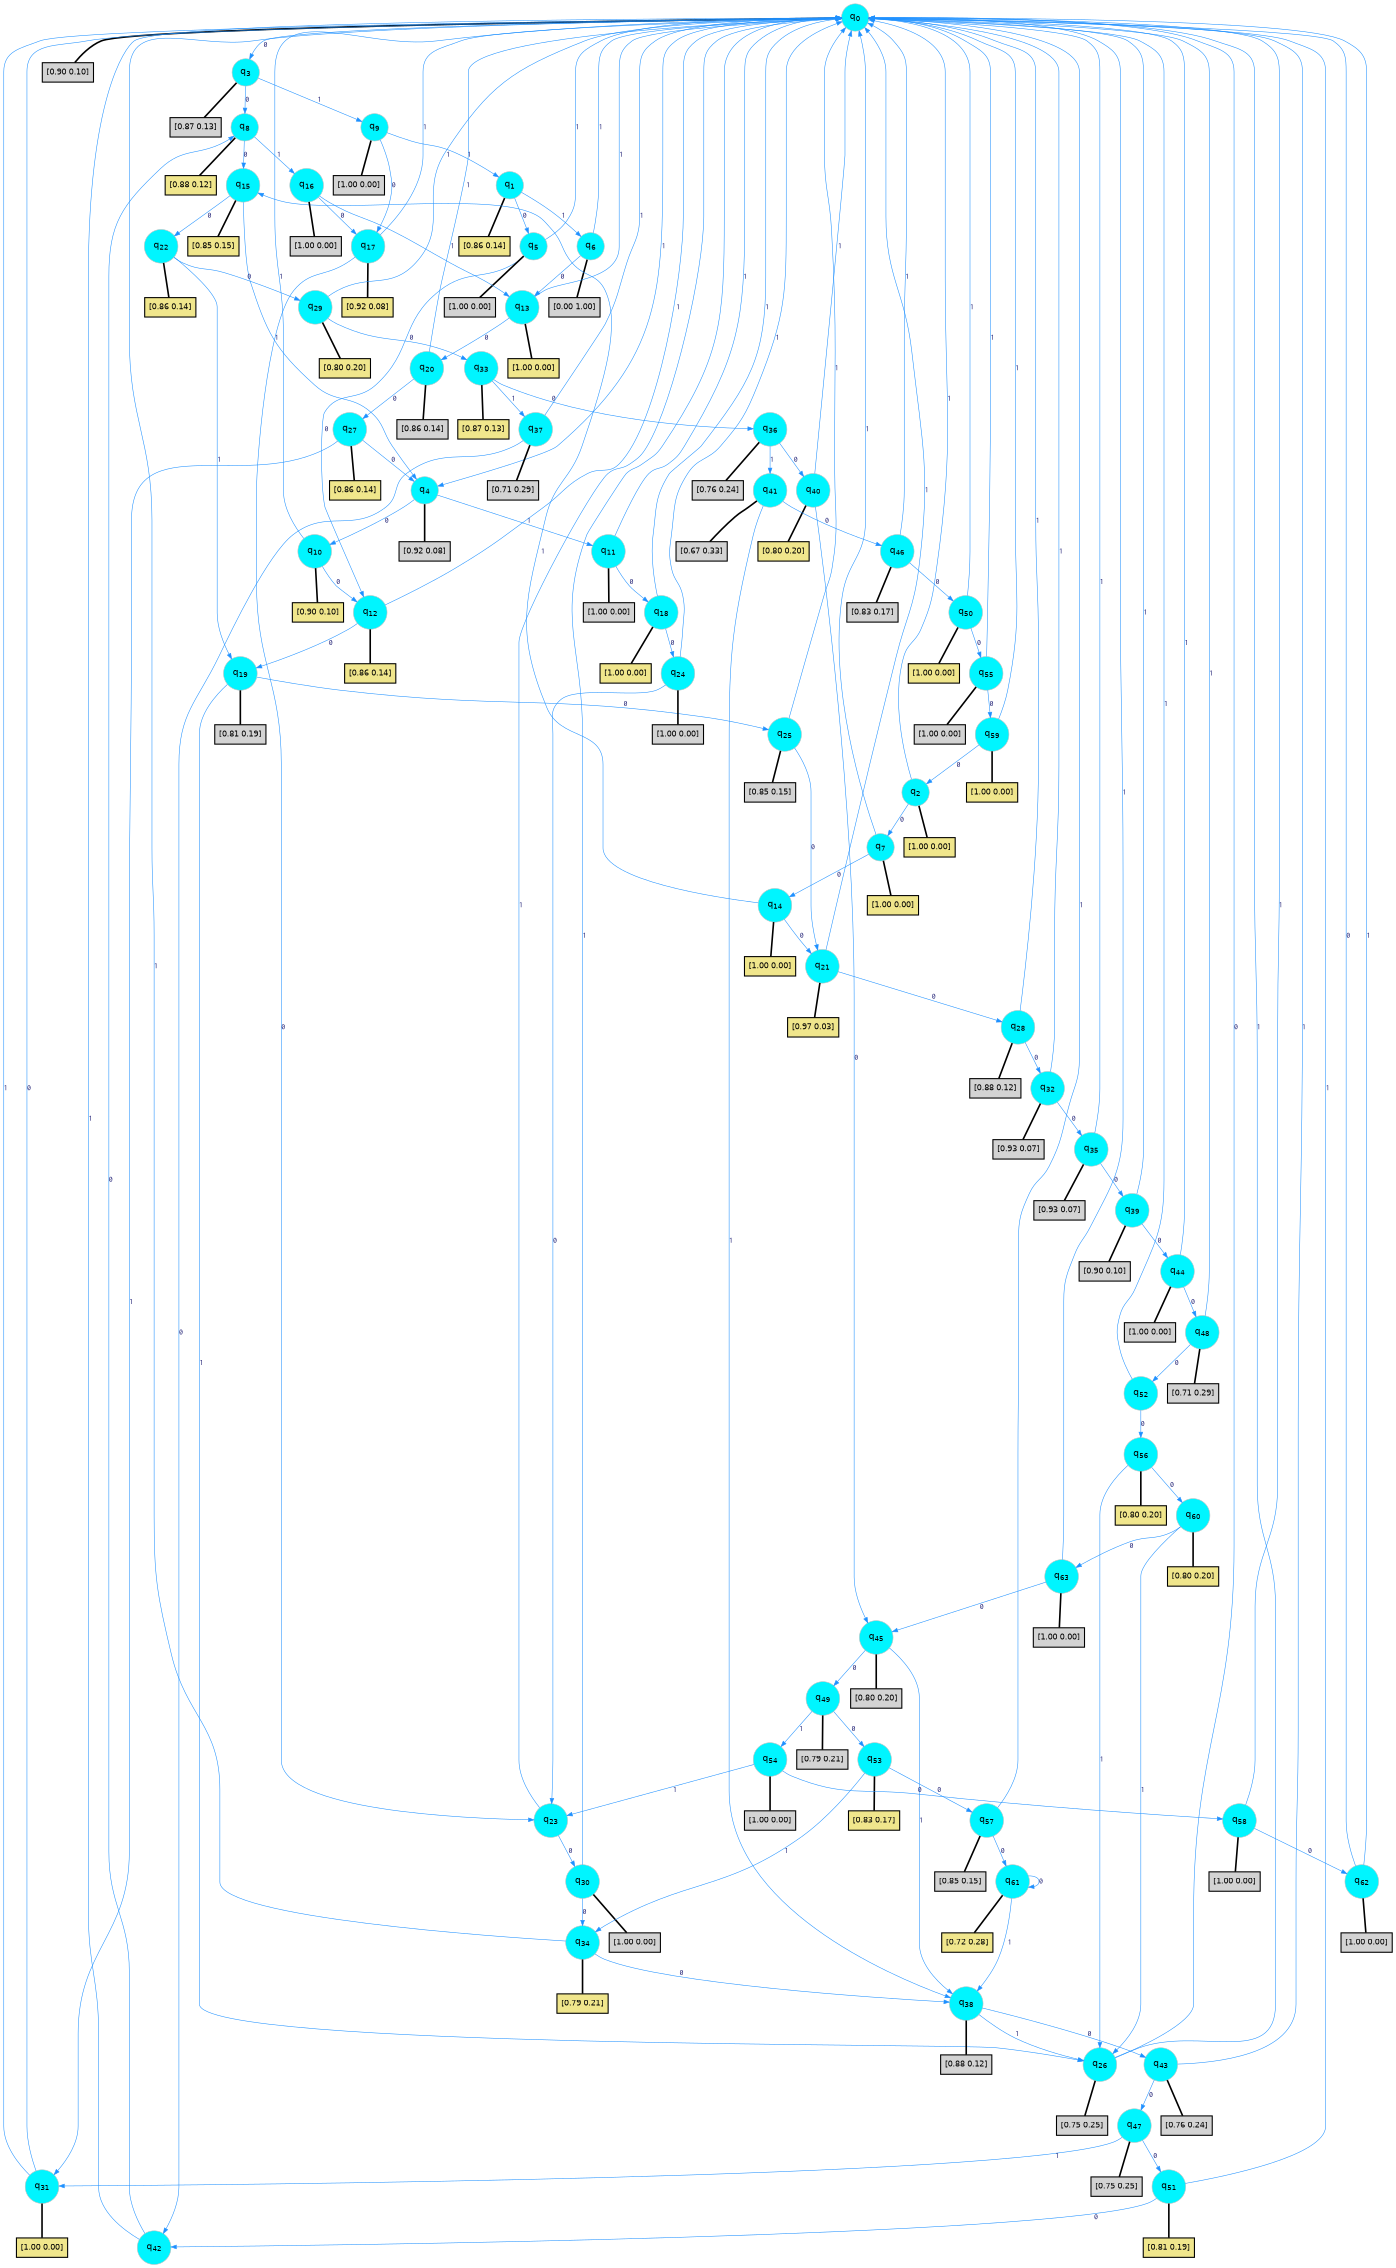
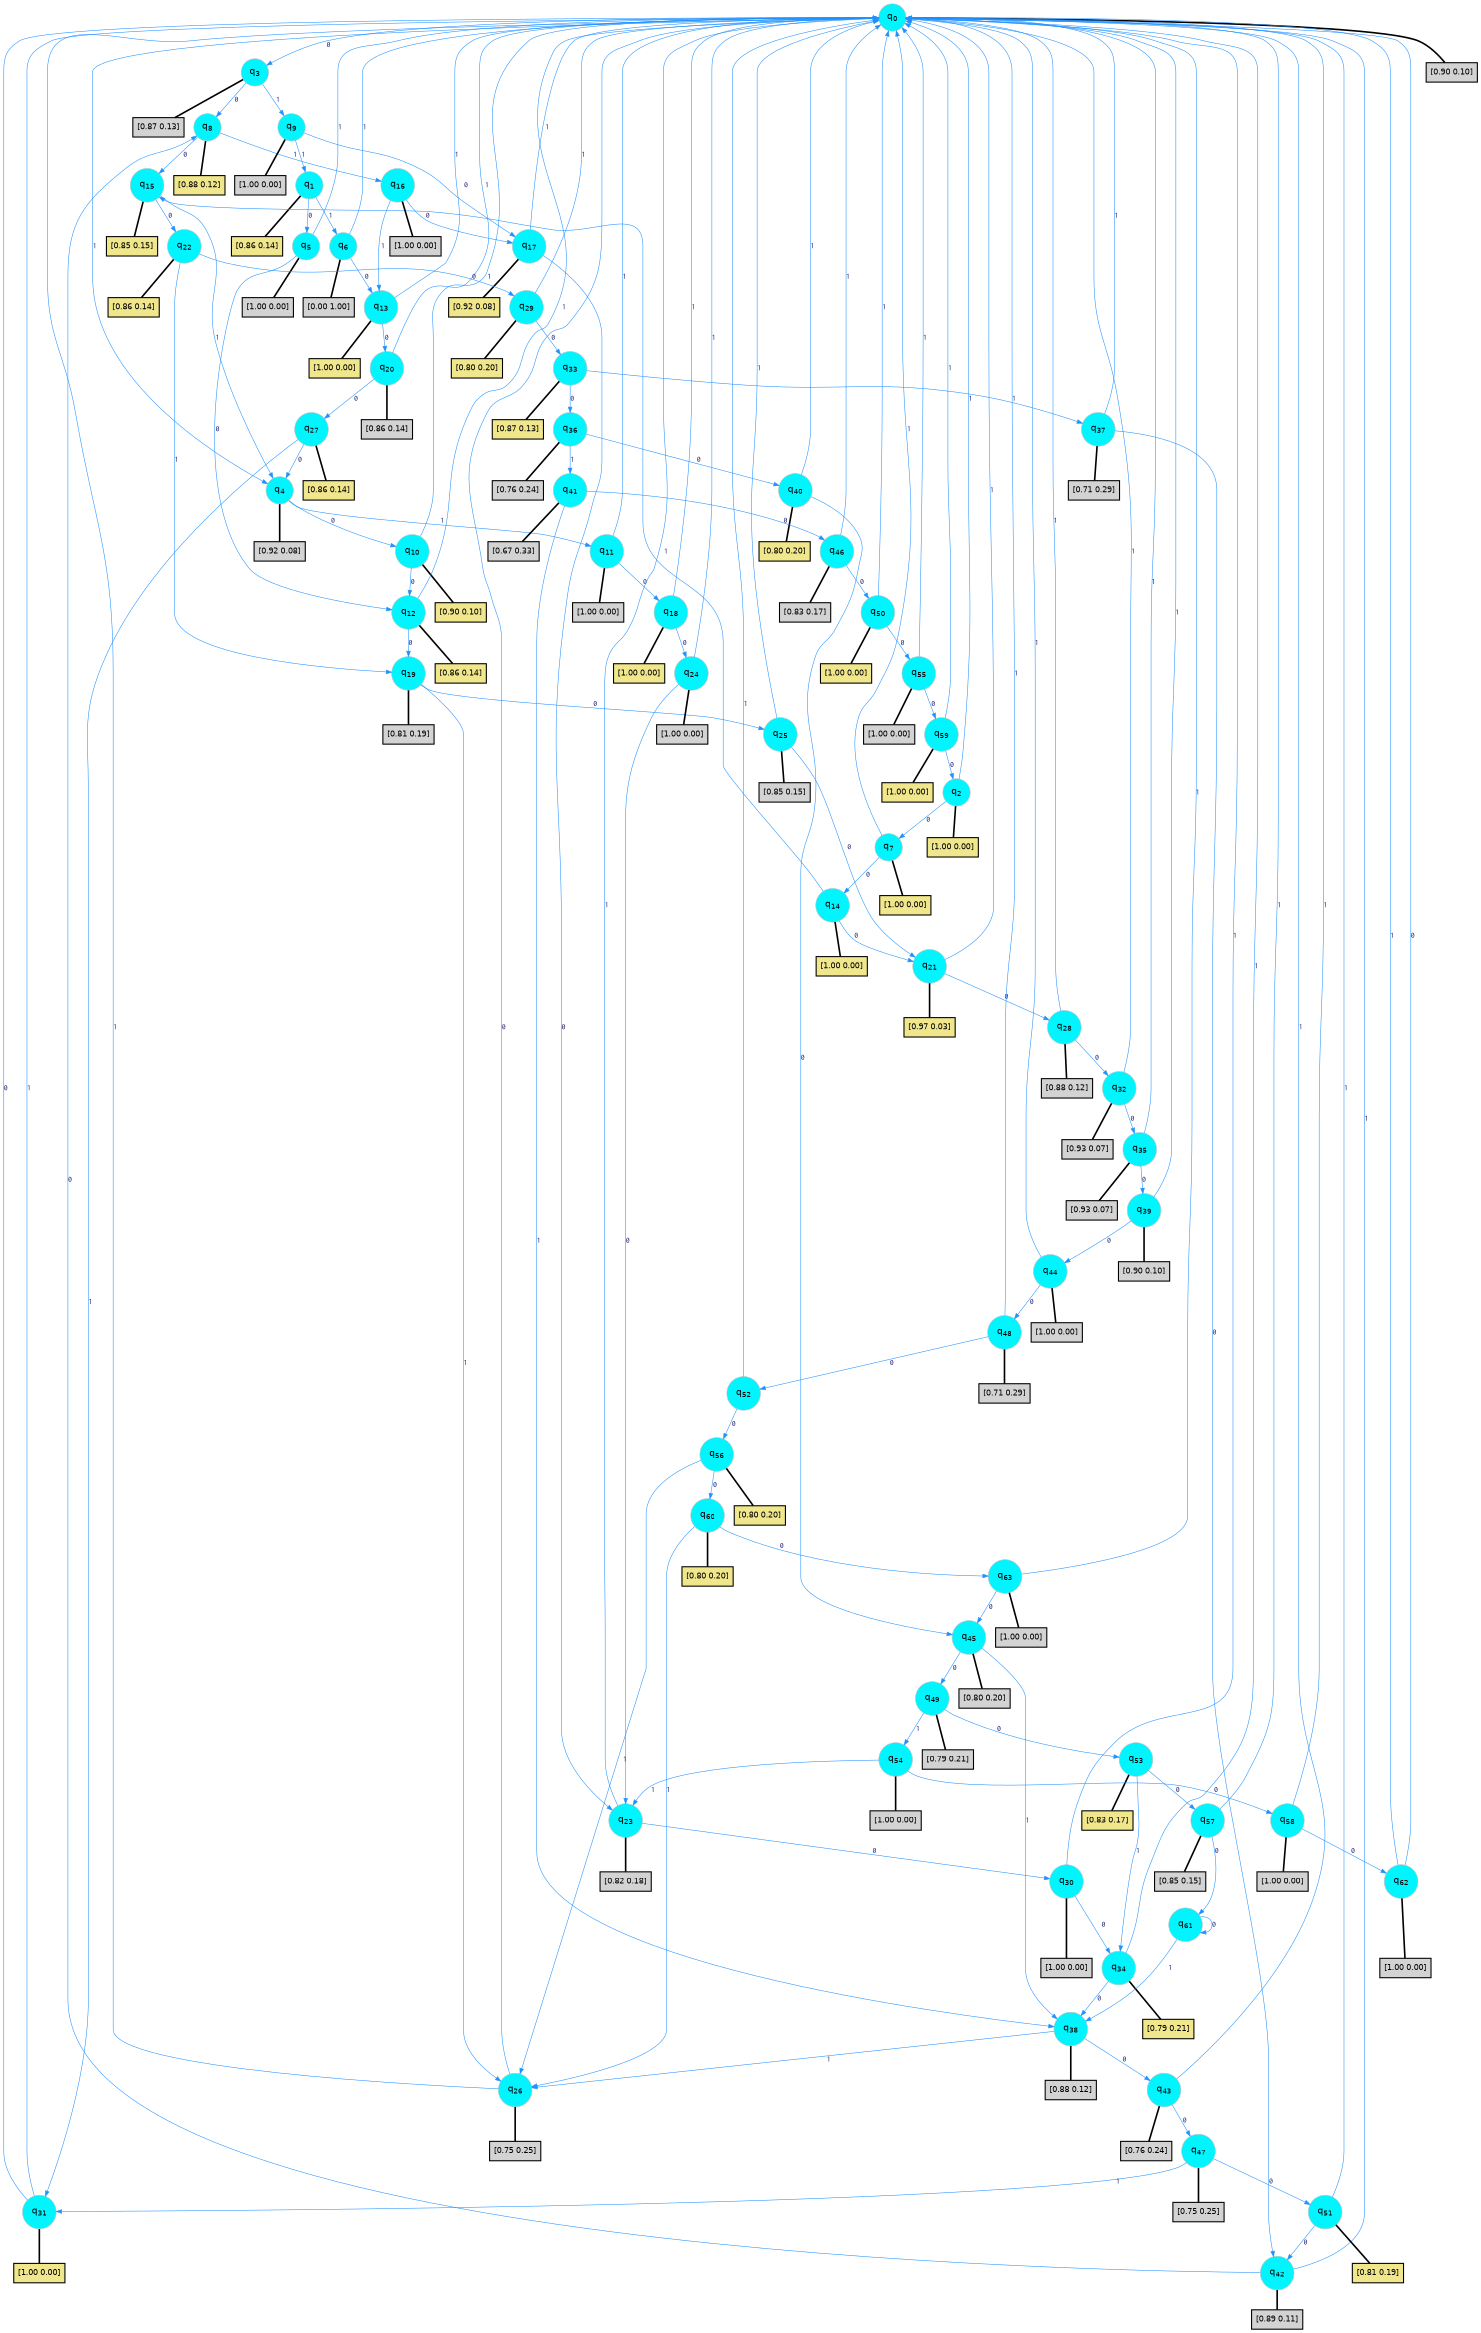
none -> (626, 1882)
(967, 1943) -> none
none -> (1277, 2319)
